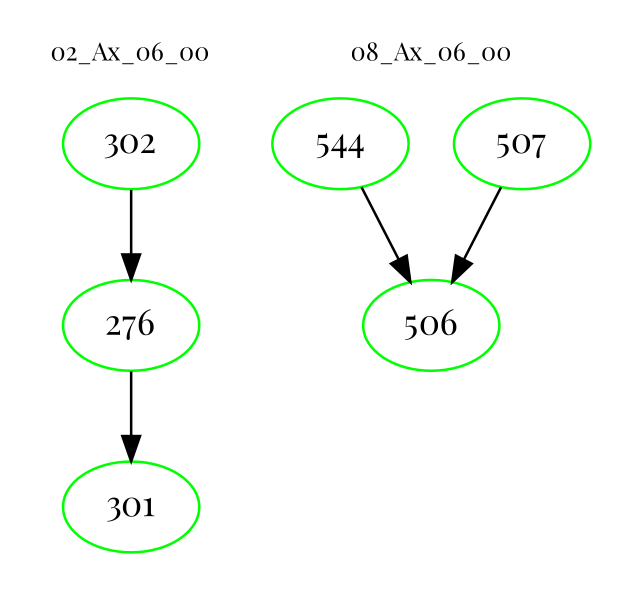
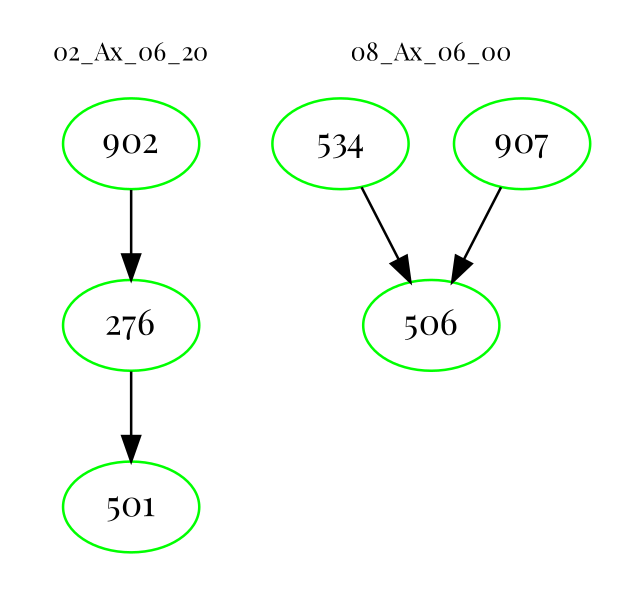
(131, 54) -> (131, 54)
(131, 144) -> (131, 144)
(340, 144) -> (340, 144)
(522, 144) -> (522, 144)
(131, 507) -> (131, 507)
